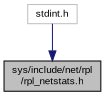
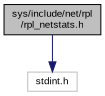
(52, 37) -> (52, 48)
